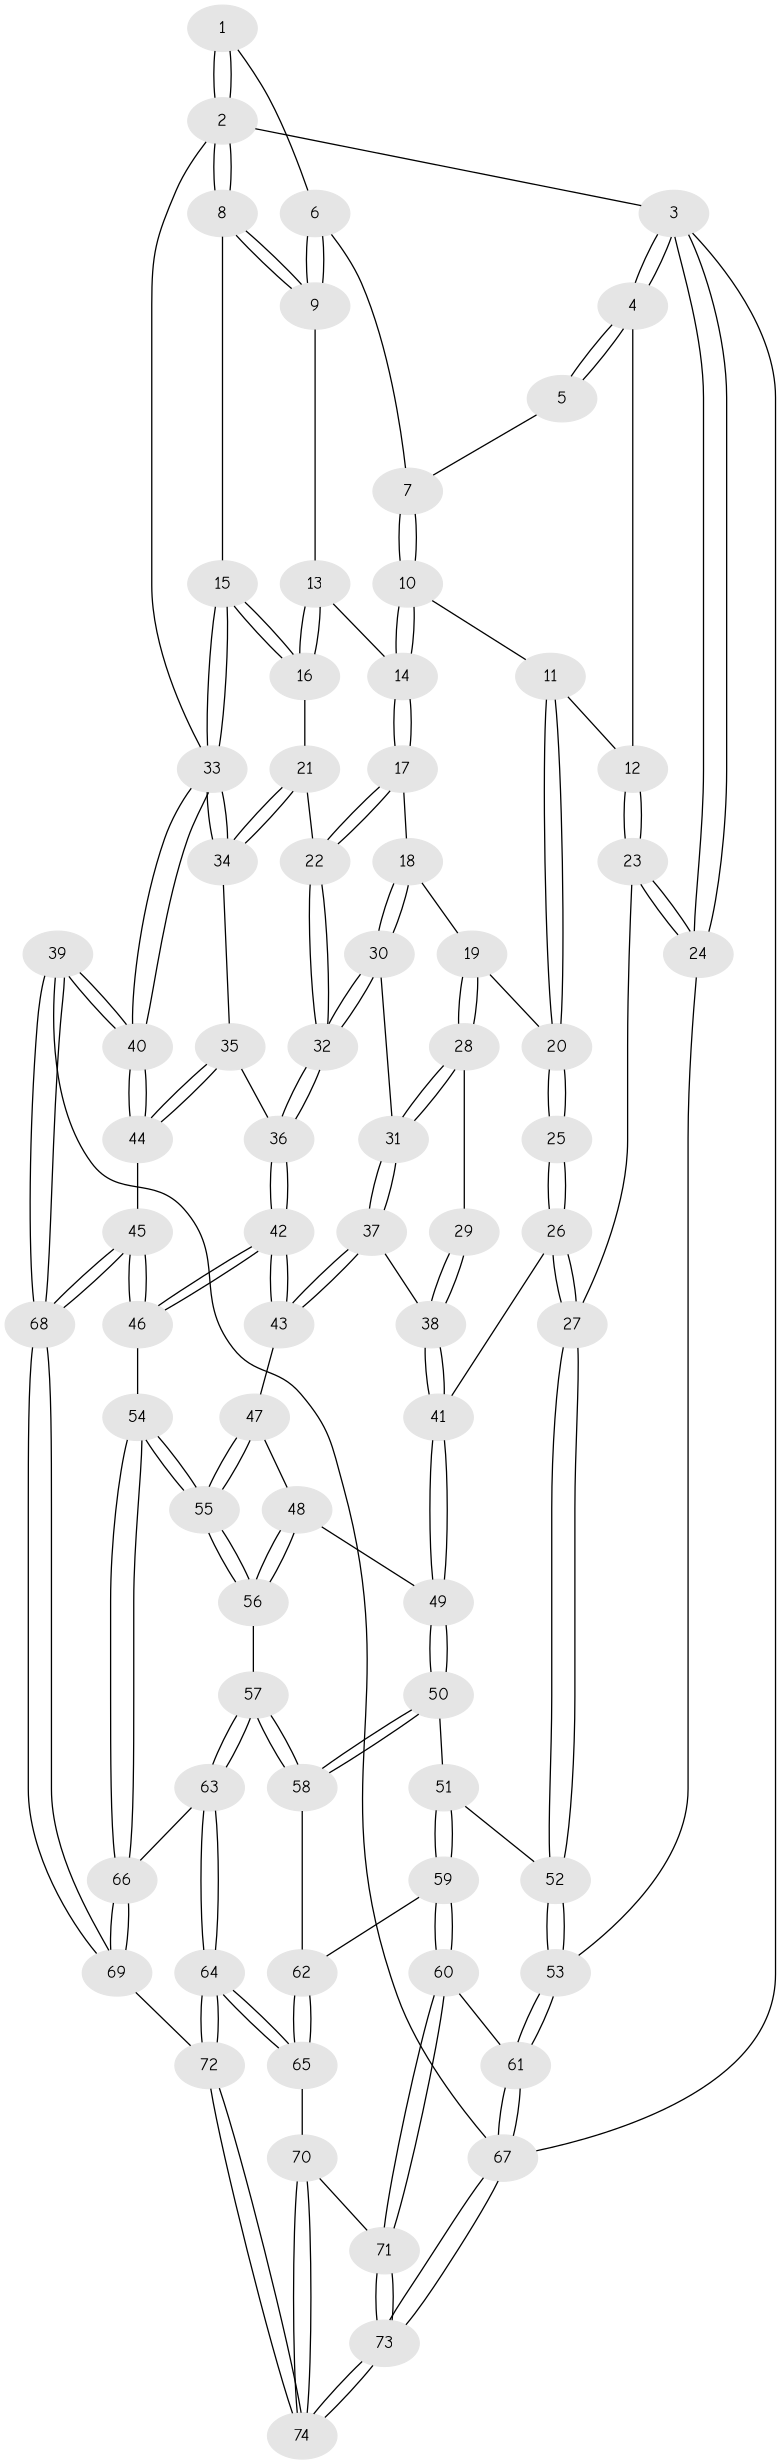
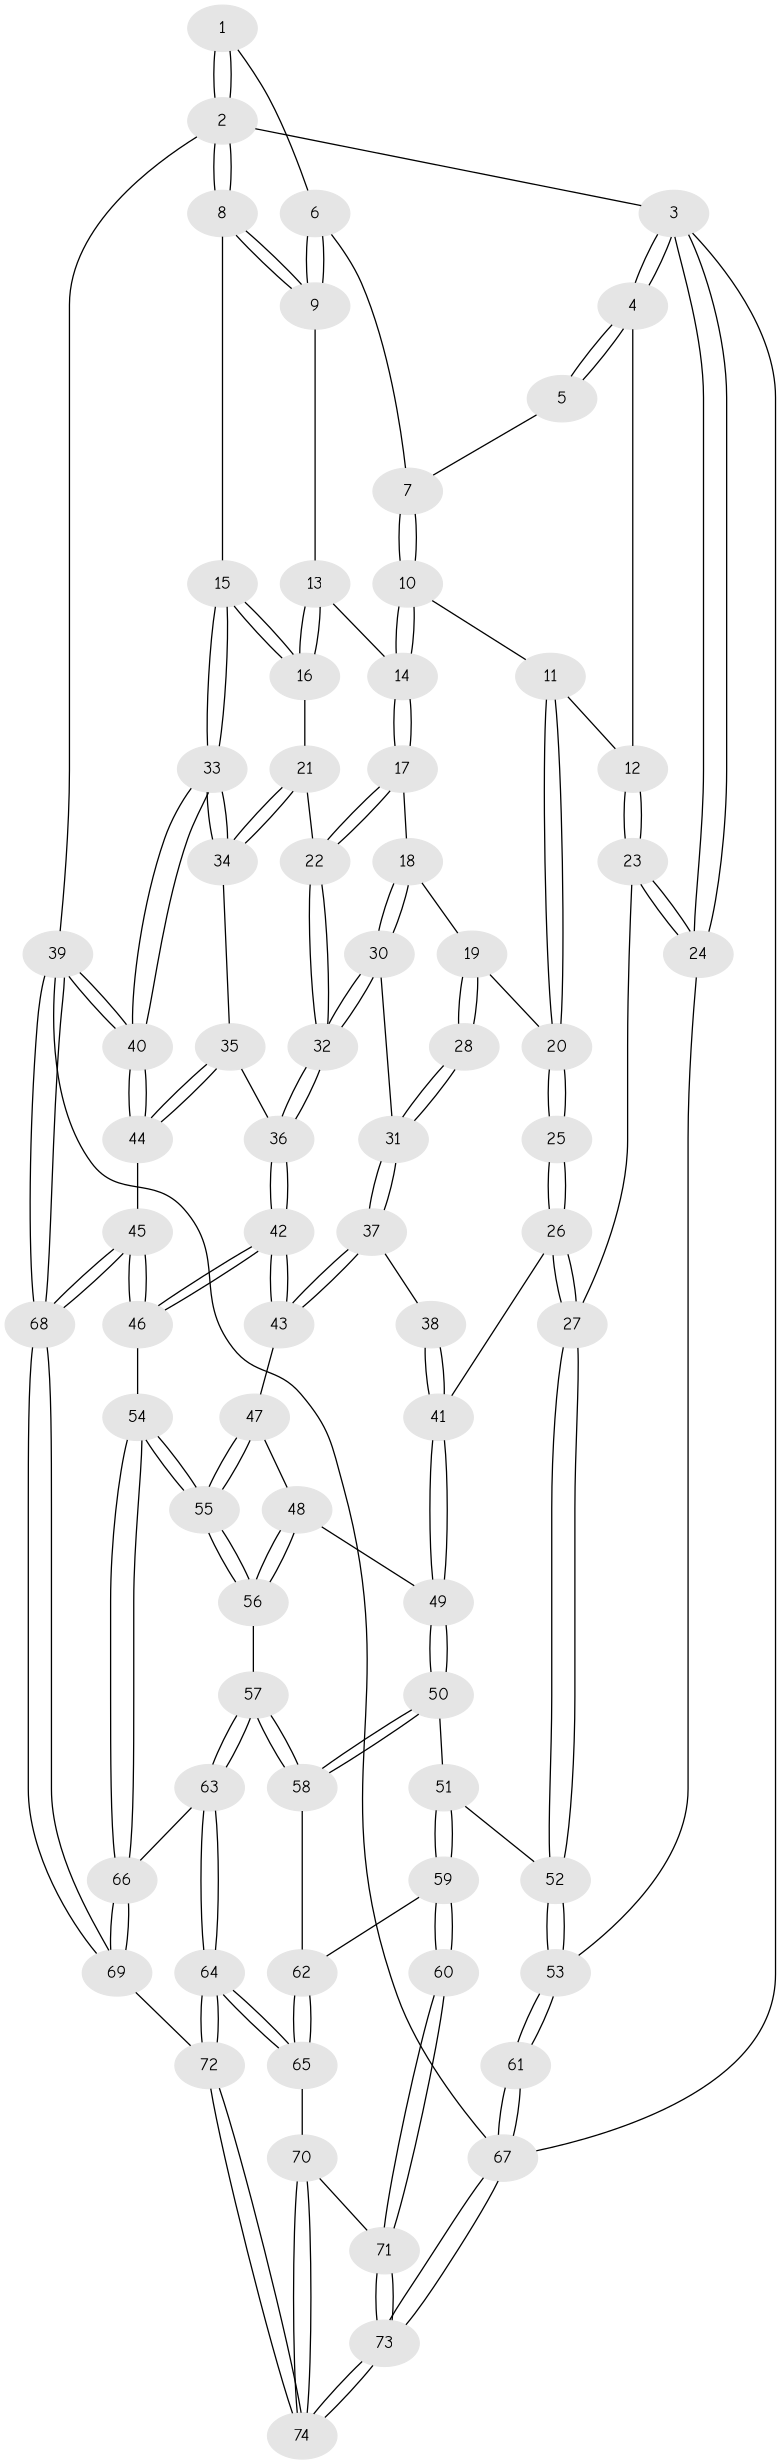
(152, 443) -> (69, 508)
(464, 1232) -> none
(480, 2019) -> none
